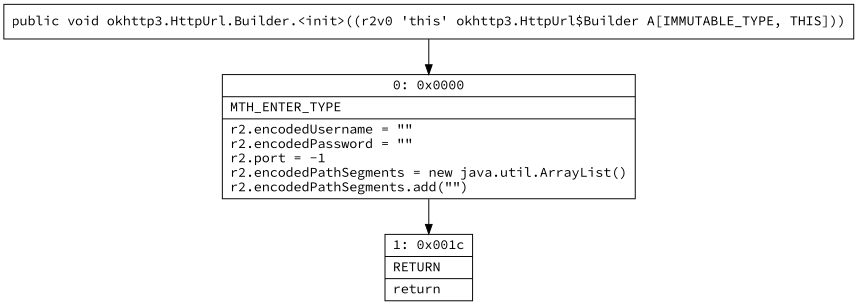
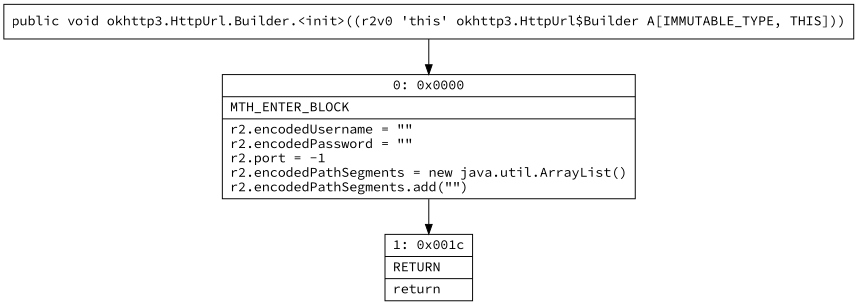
(286, 107) -> (290, 107)
